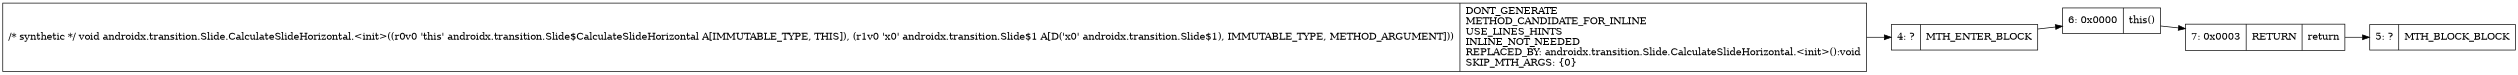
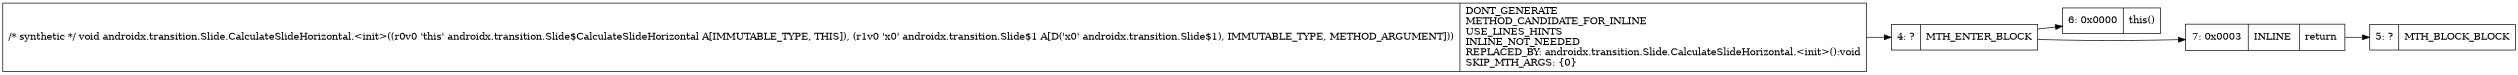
(2170, 27) -> (2108, 40)
(2274, 37) -> (2273, 37)
